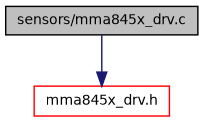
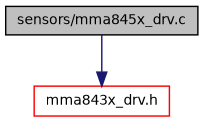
(102, 101) -> (102, 101)
